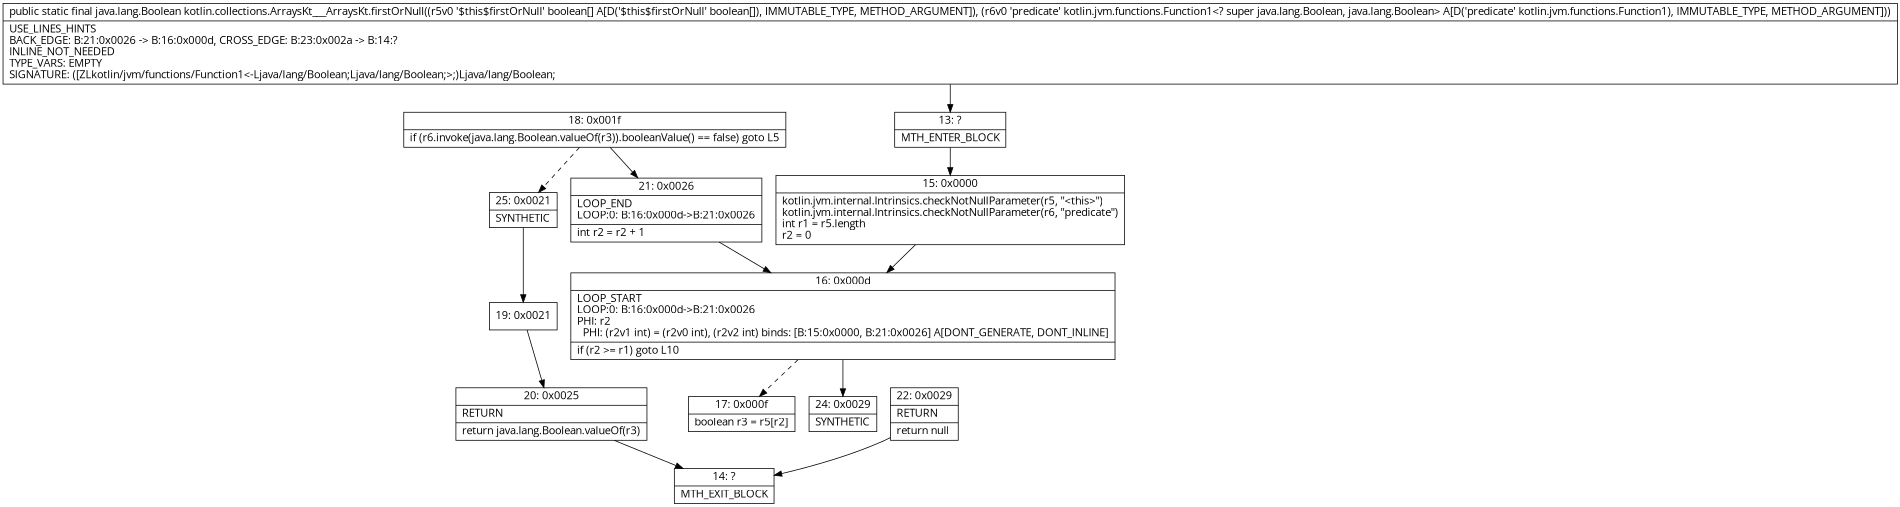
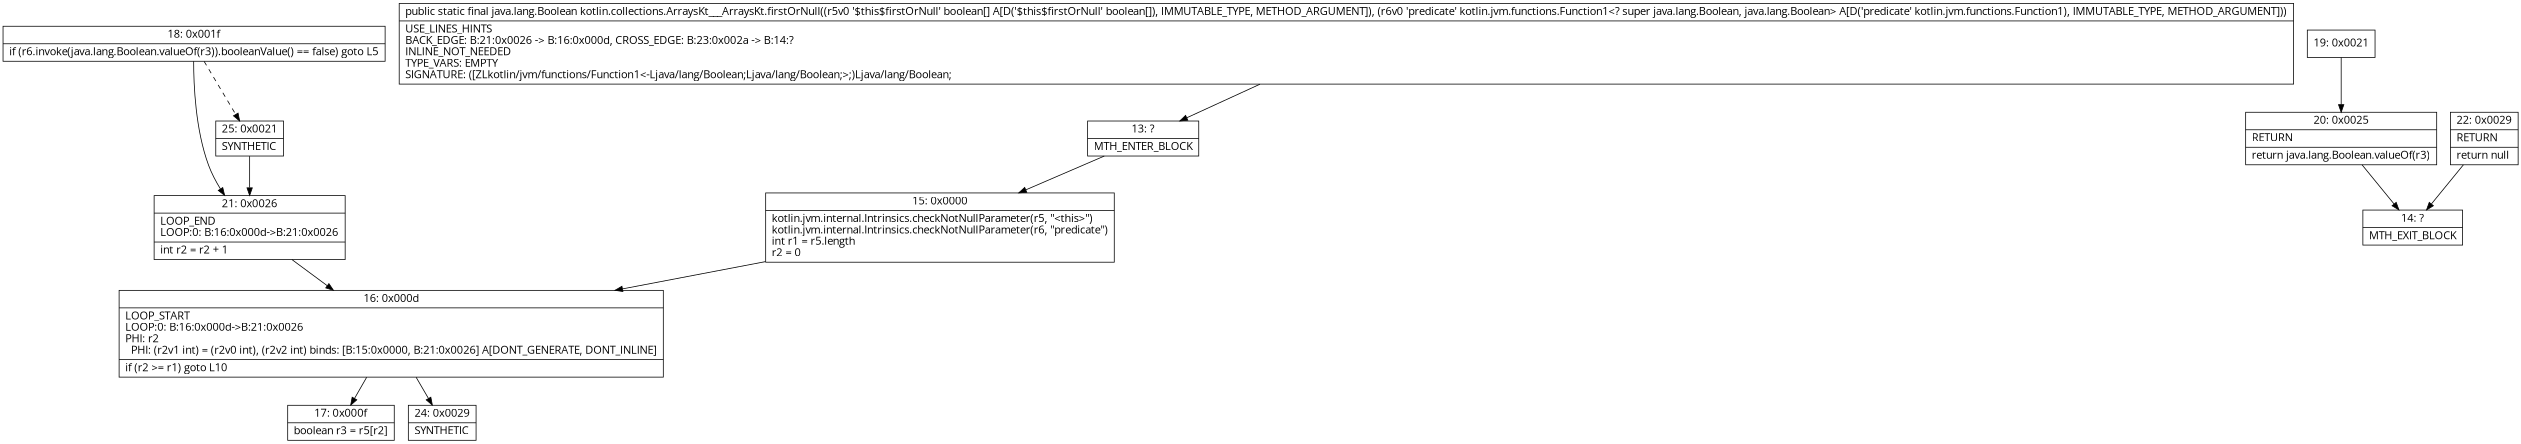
(523, 261) -> (250, 172)
(781, 375) -> (361, 388)
